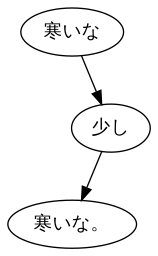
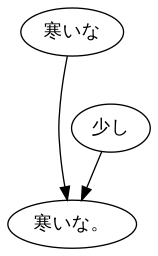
(89, 74) -> (59, 121)
